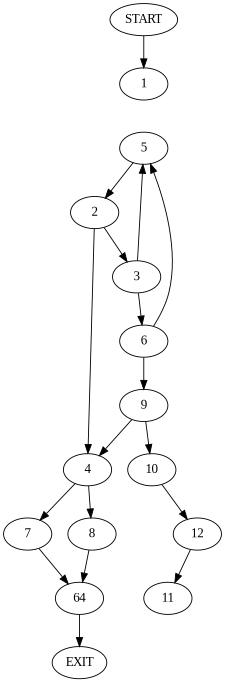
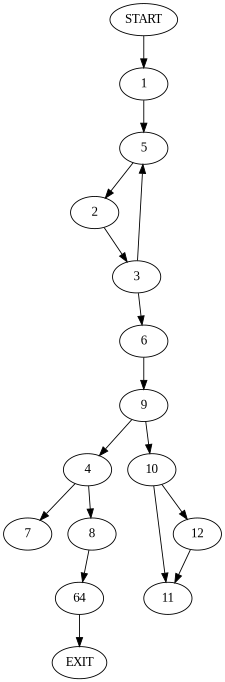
(172, 250) -> (144, 112)
(91, 336) -> none
none -> (159, 529)
(51, 563) -> none
